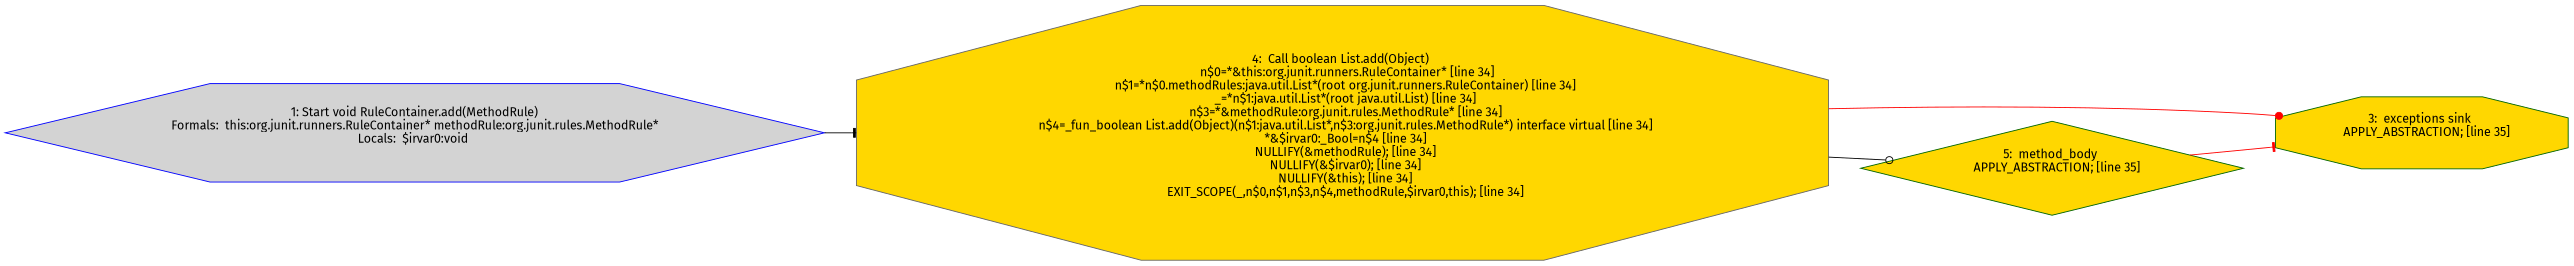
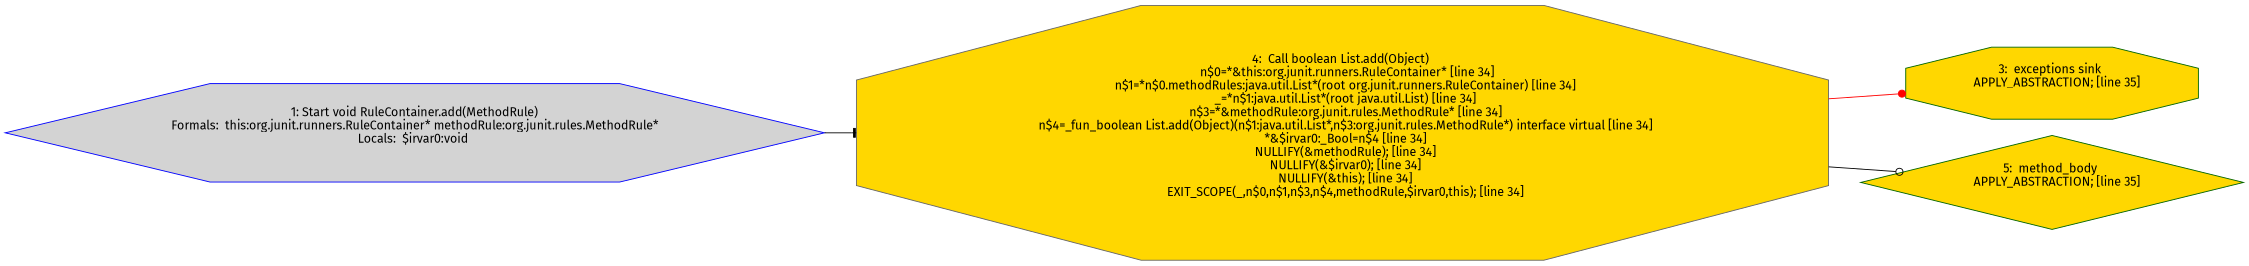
(2230, 151) -> none
